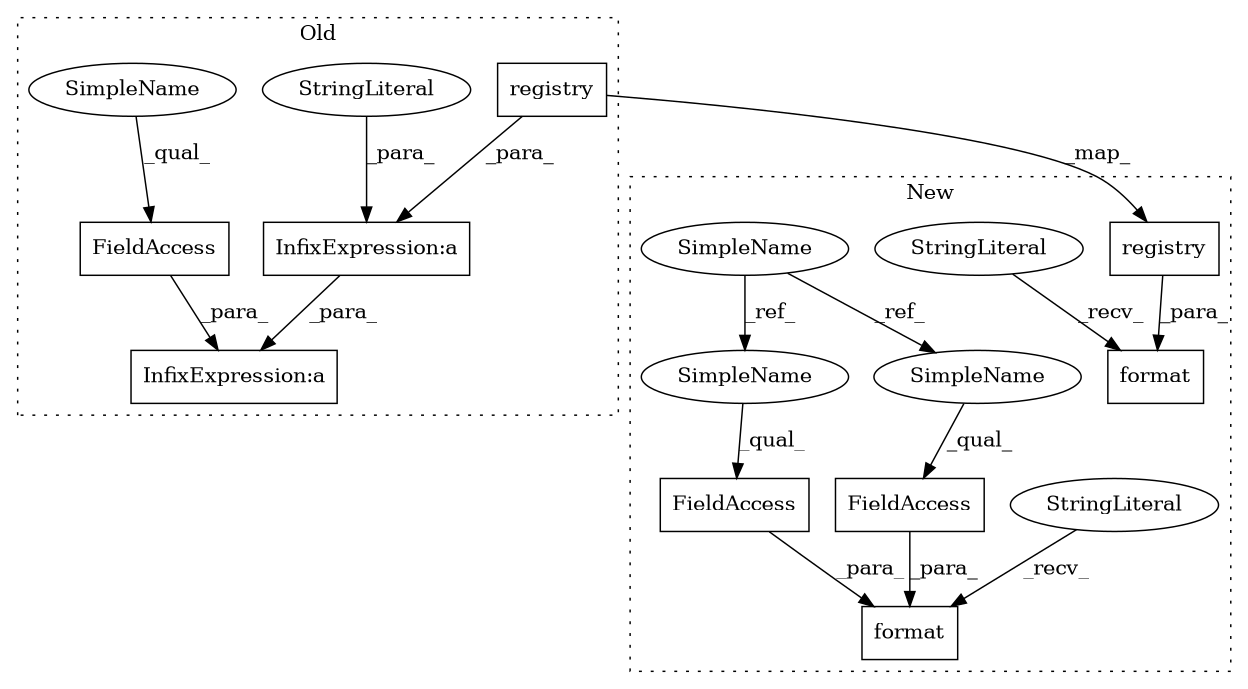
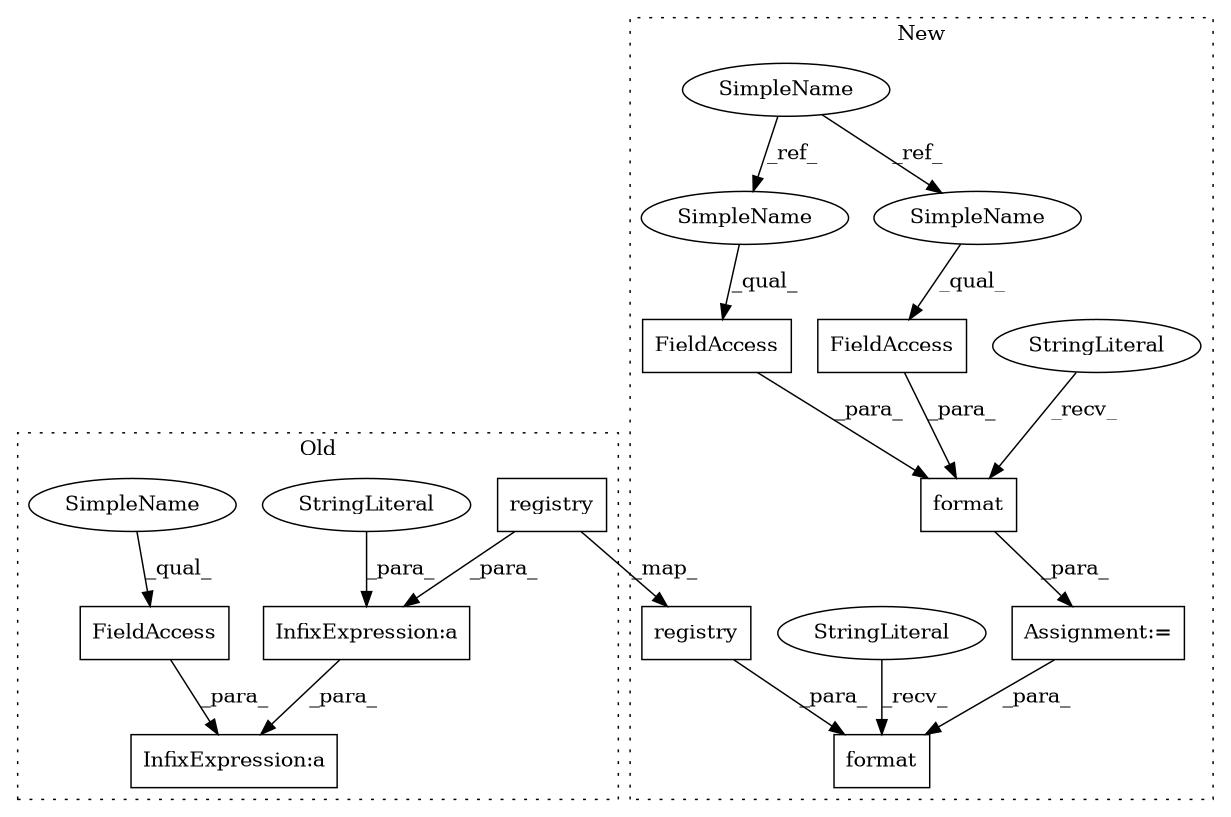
none -> (1098, 633)
